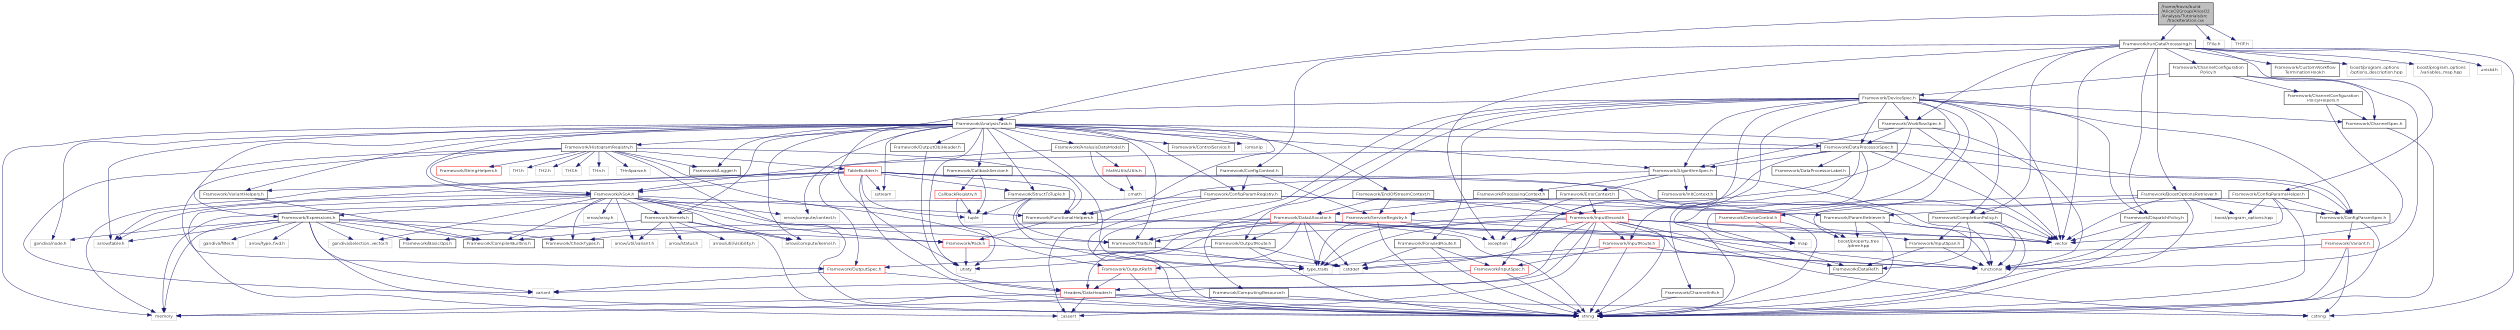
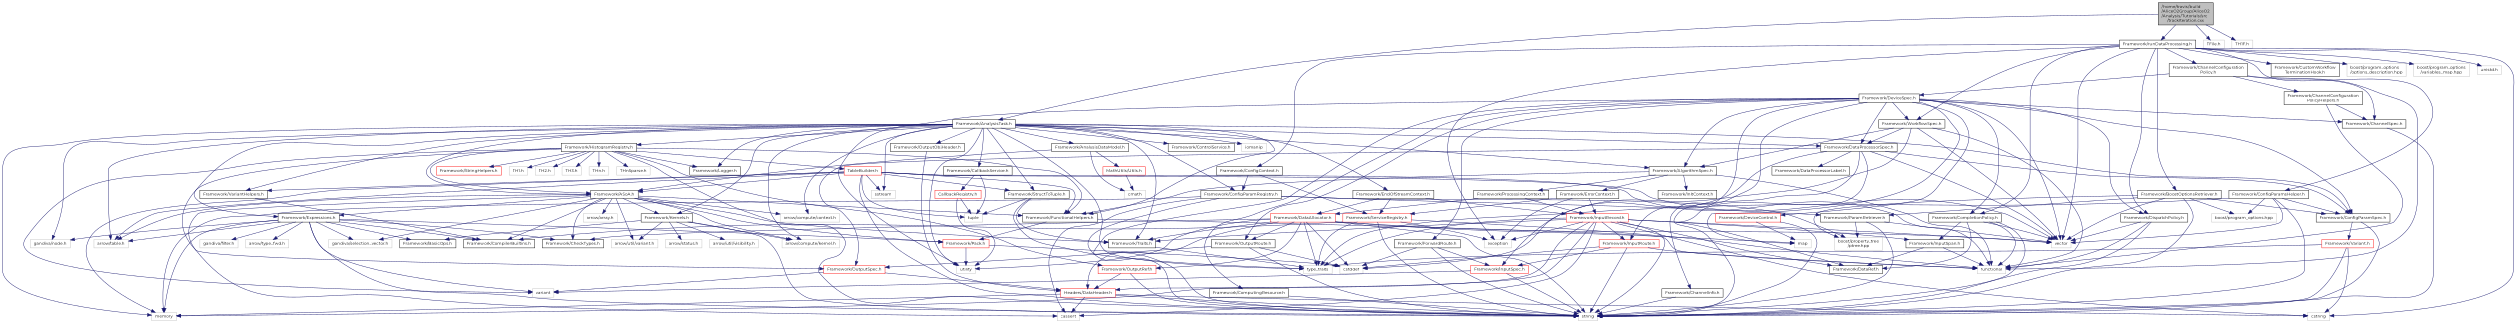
(1773, 159) -> none
